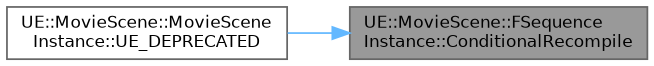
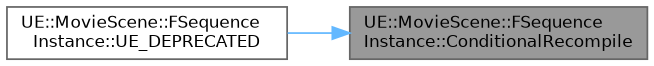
(147, 33) -> (147, 33)
